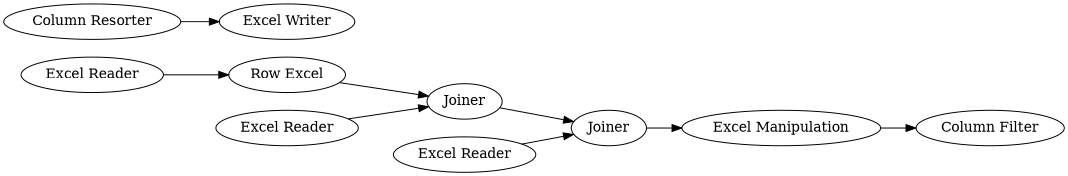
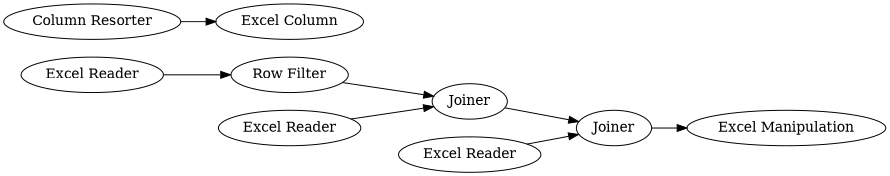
(287, 22) -> (290, 22)
(287, 75) -> (290, 75)
(990, 128) -> none
